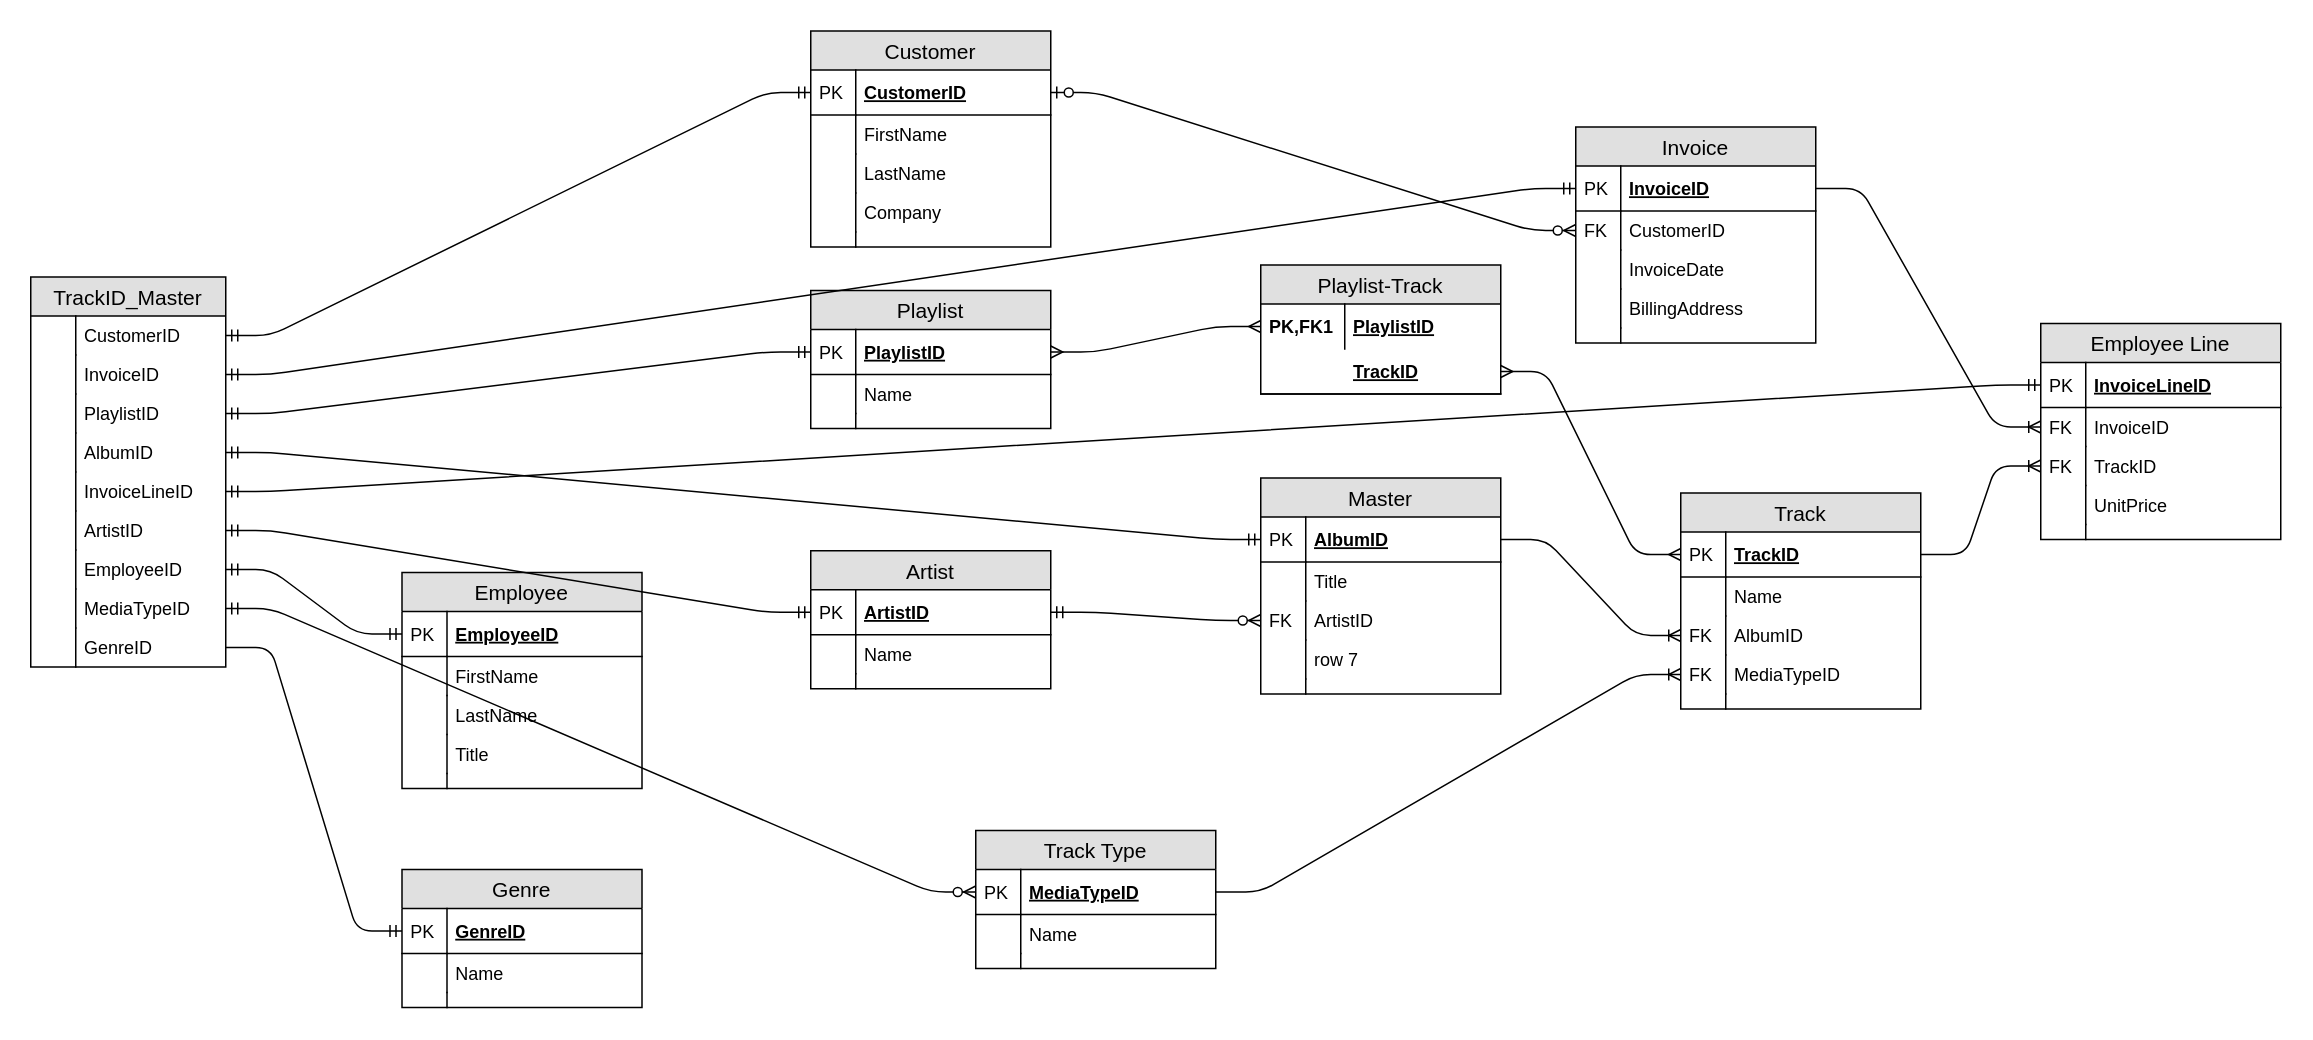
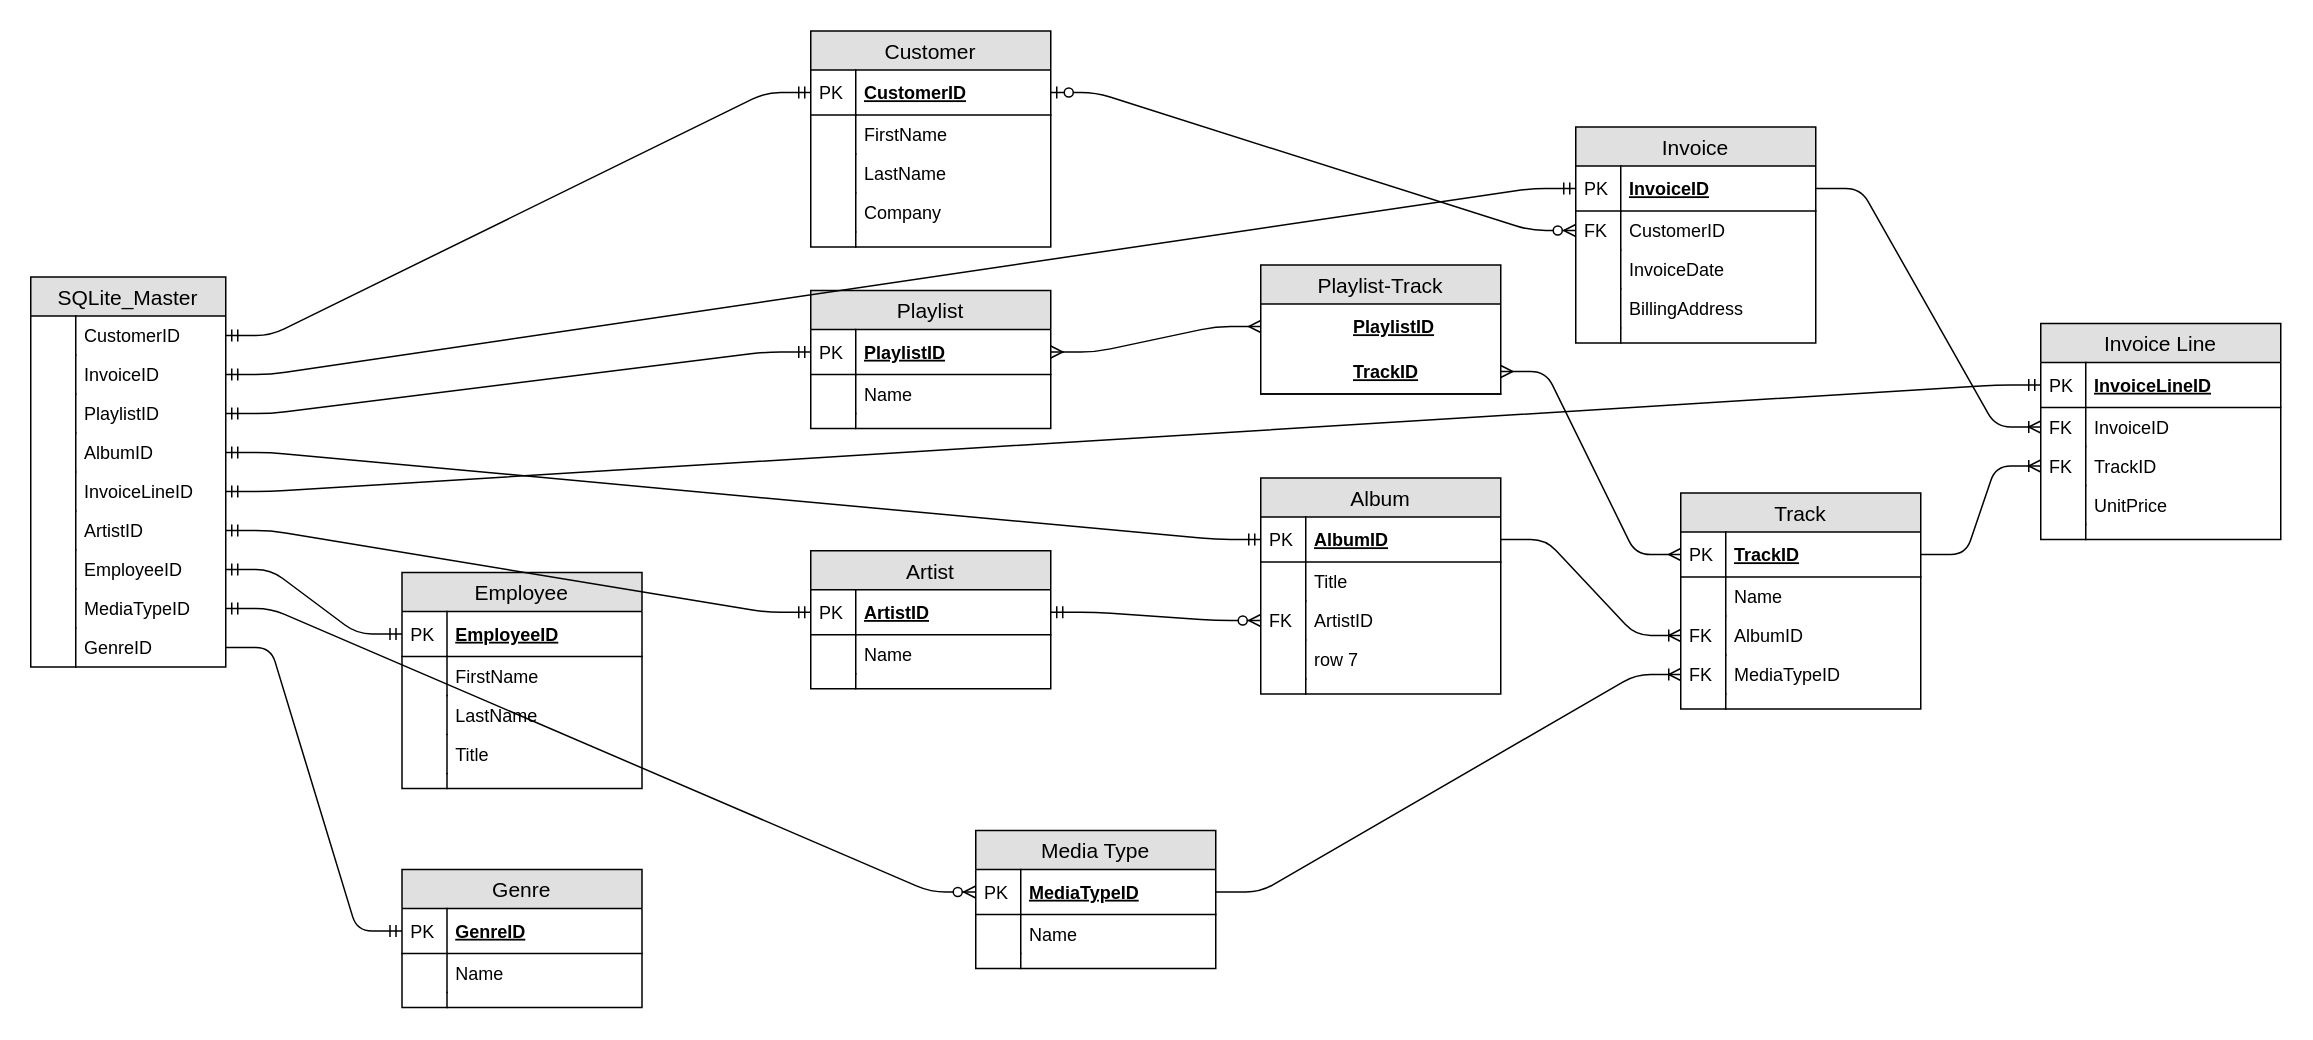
(128, 298) -> (128, 298)
(1303, 326) -> none
(2160, 344) -> (2160, 344)
(1380, 499) -> (1380, 499)
(1095, 851) -> (1095, 851)
